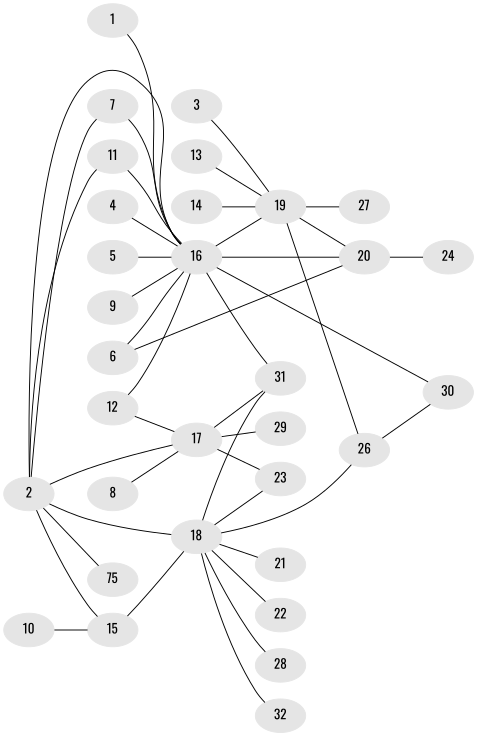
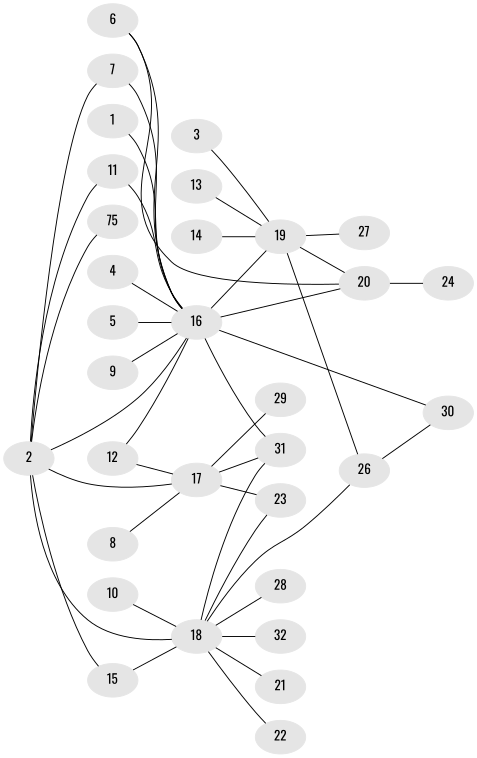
(71, 630) -> (155, 616)
